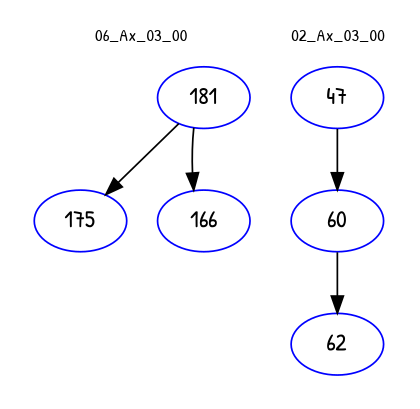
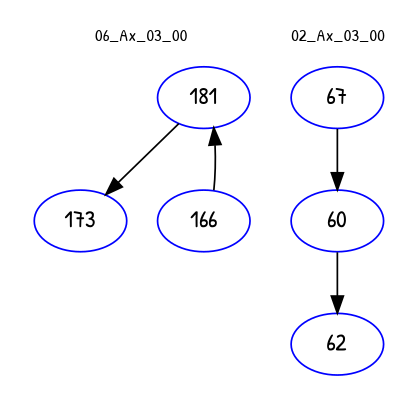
(337, 98) -> (337, 98)
(192, 150) -> (215, 168)
(80, 221) -> (80, 221)
